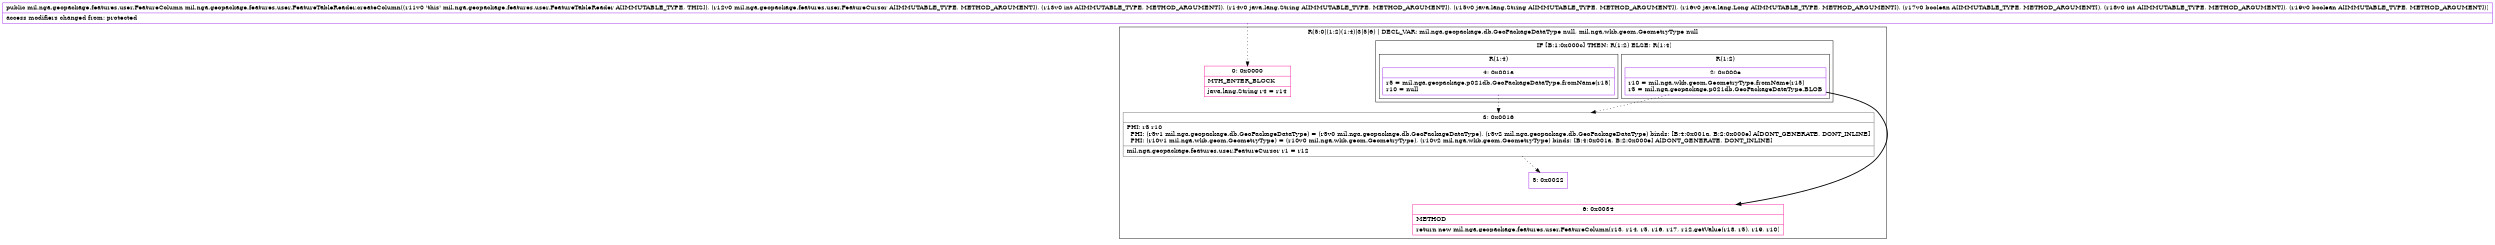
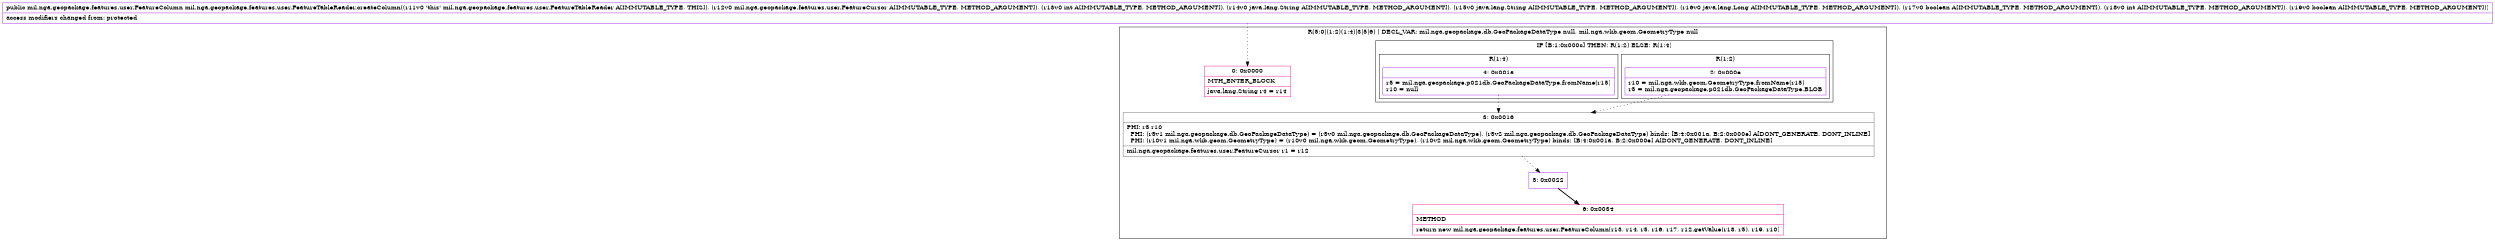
(1862, 169) -> (1567, 195)
